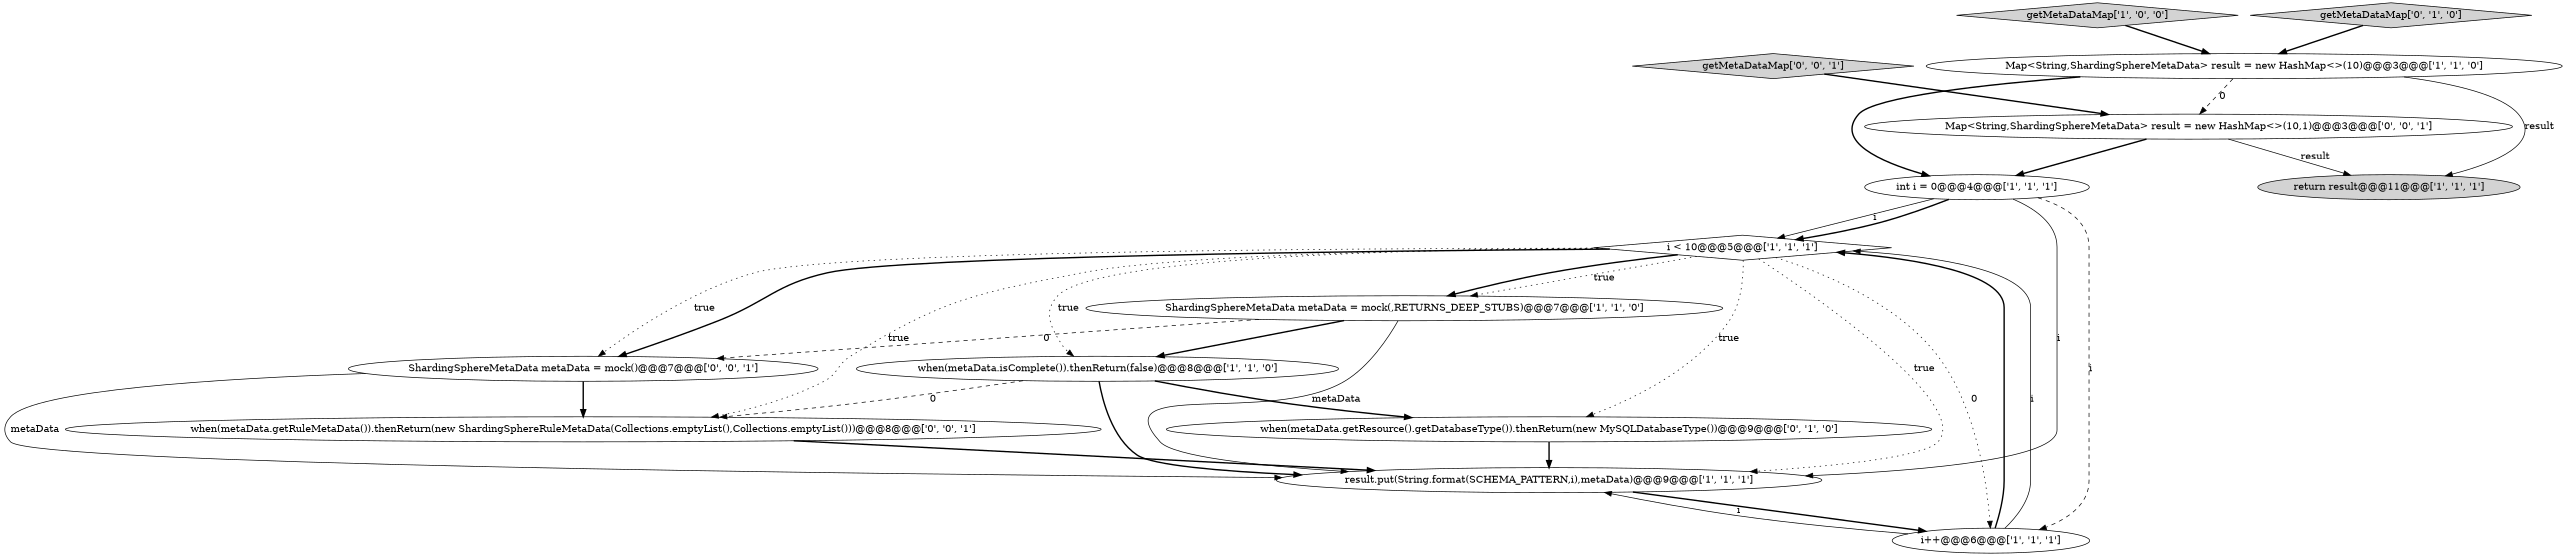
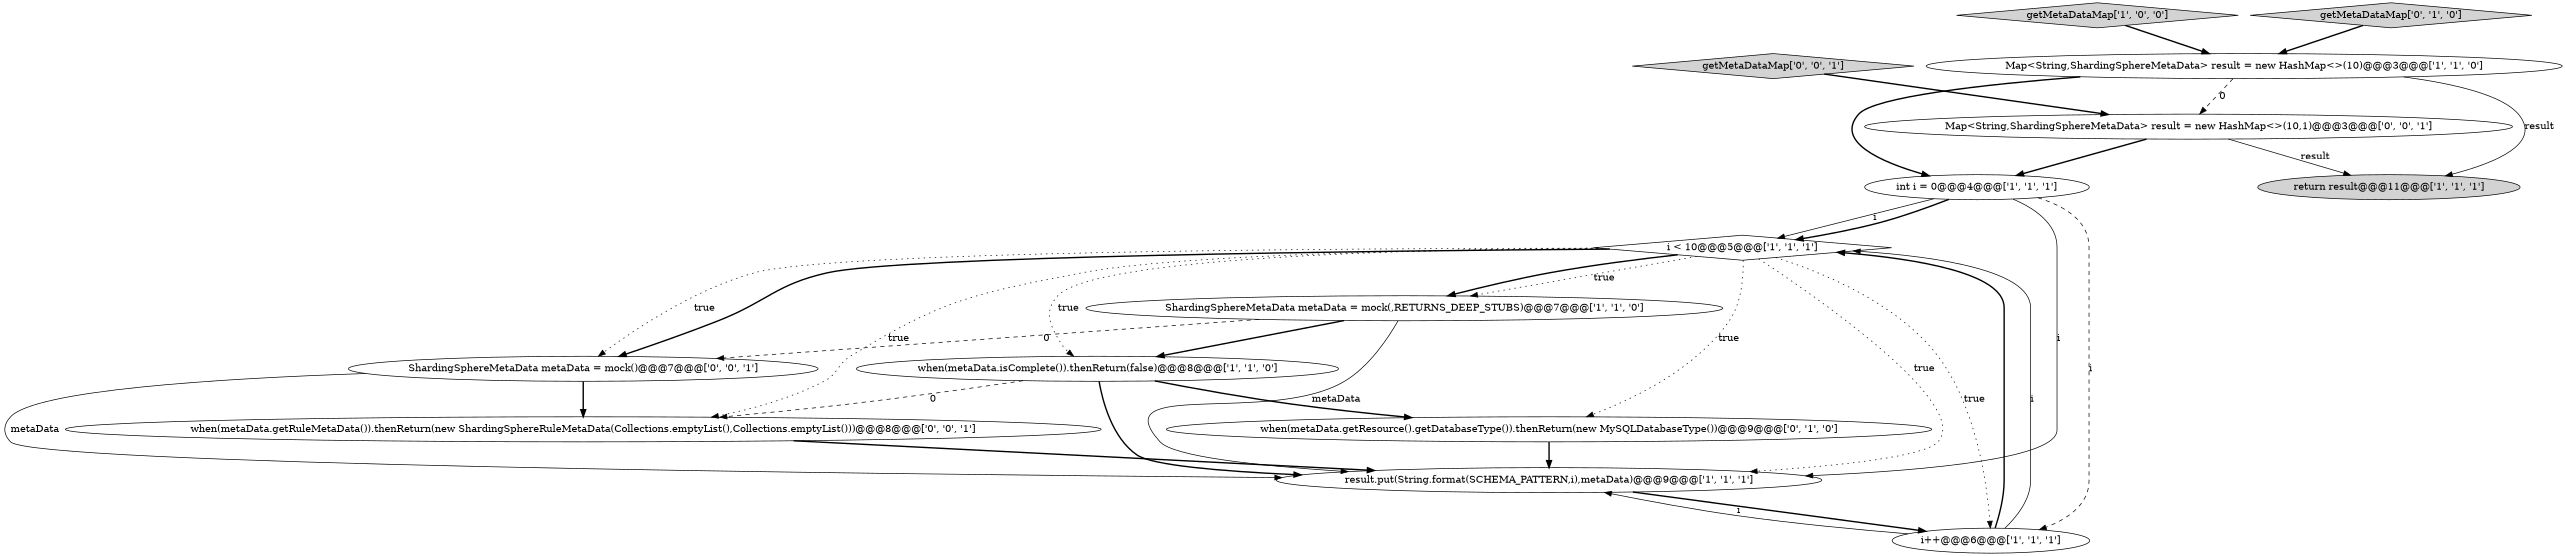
(1975, 399) -> (1975, 399)
